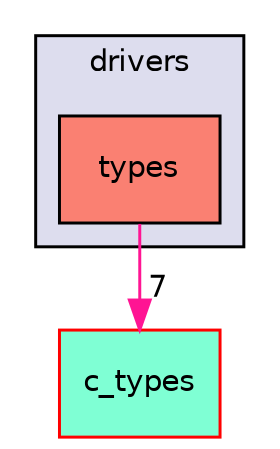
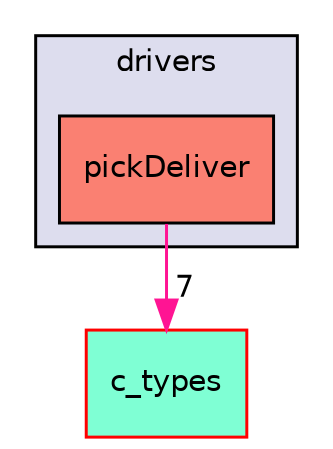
(140, 169) -> (167, 169)
